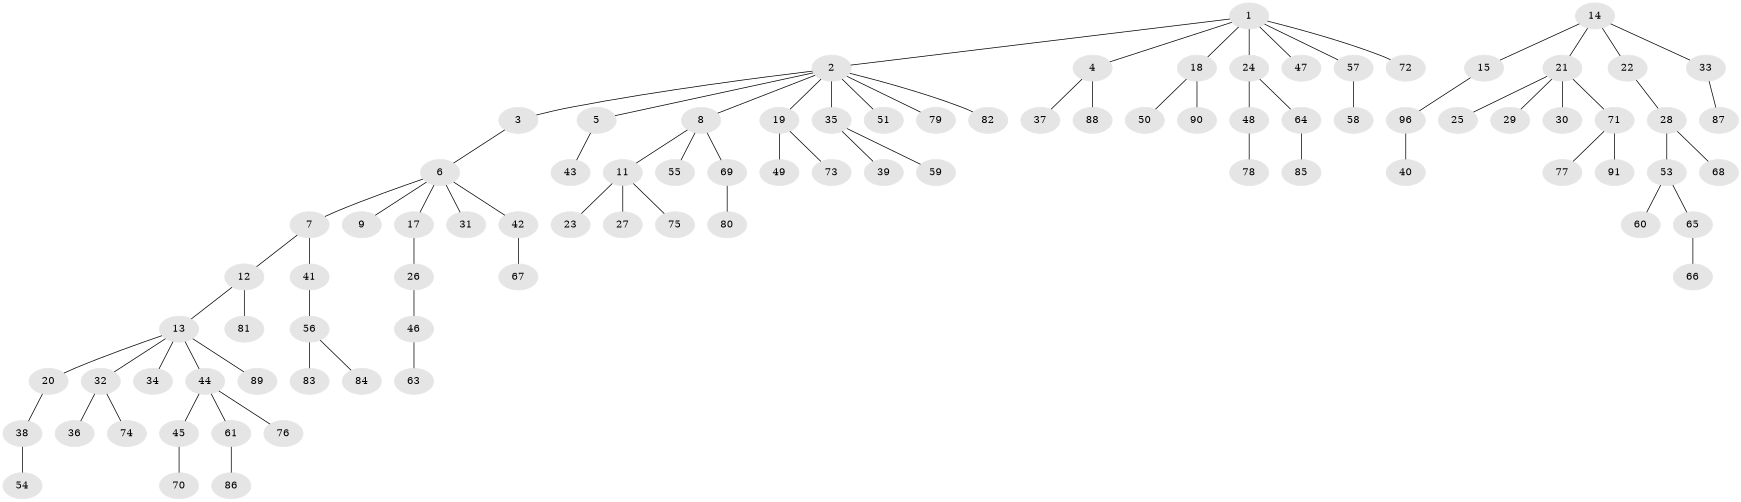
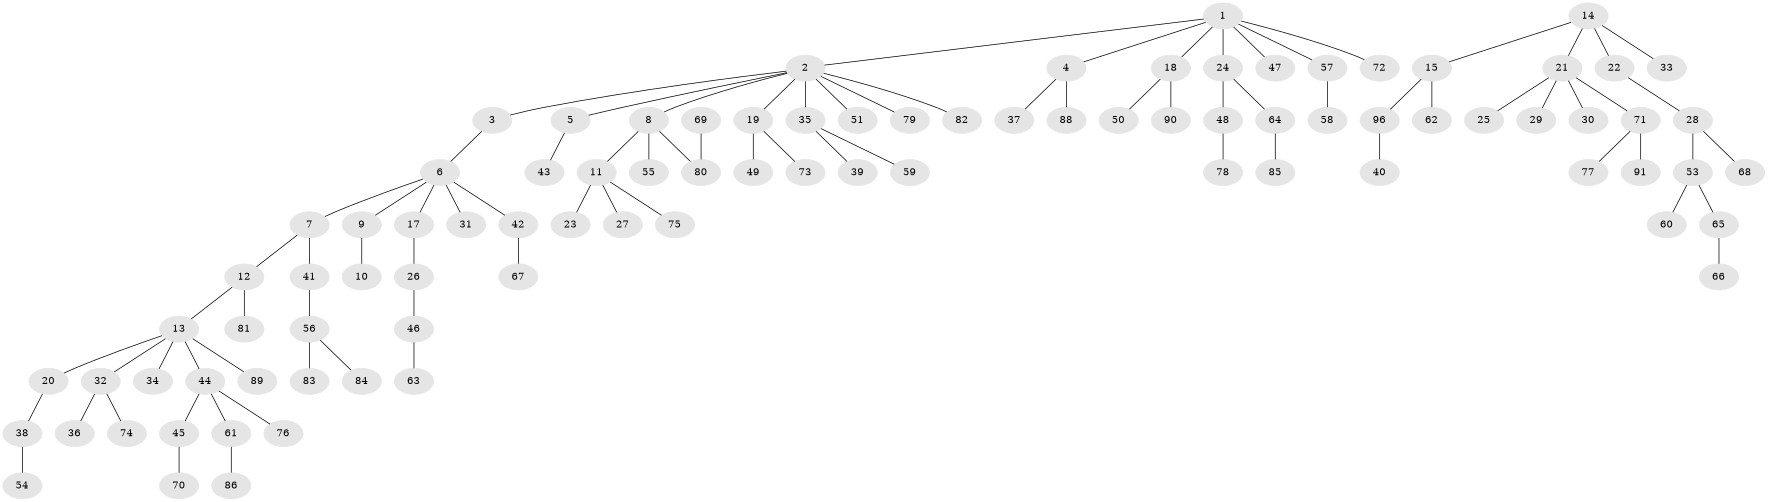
none -> (1432, 120)
(1719, 120) -> none
(714, 146) -> (675, 146)
none -> (362, 277)
